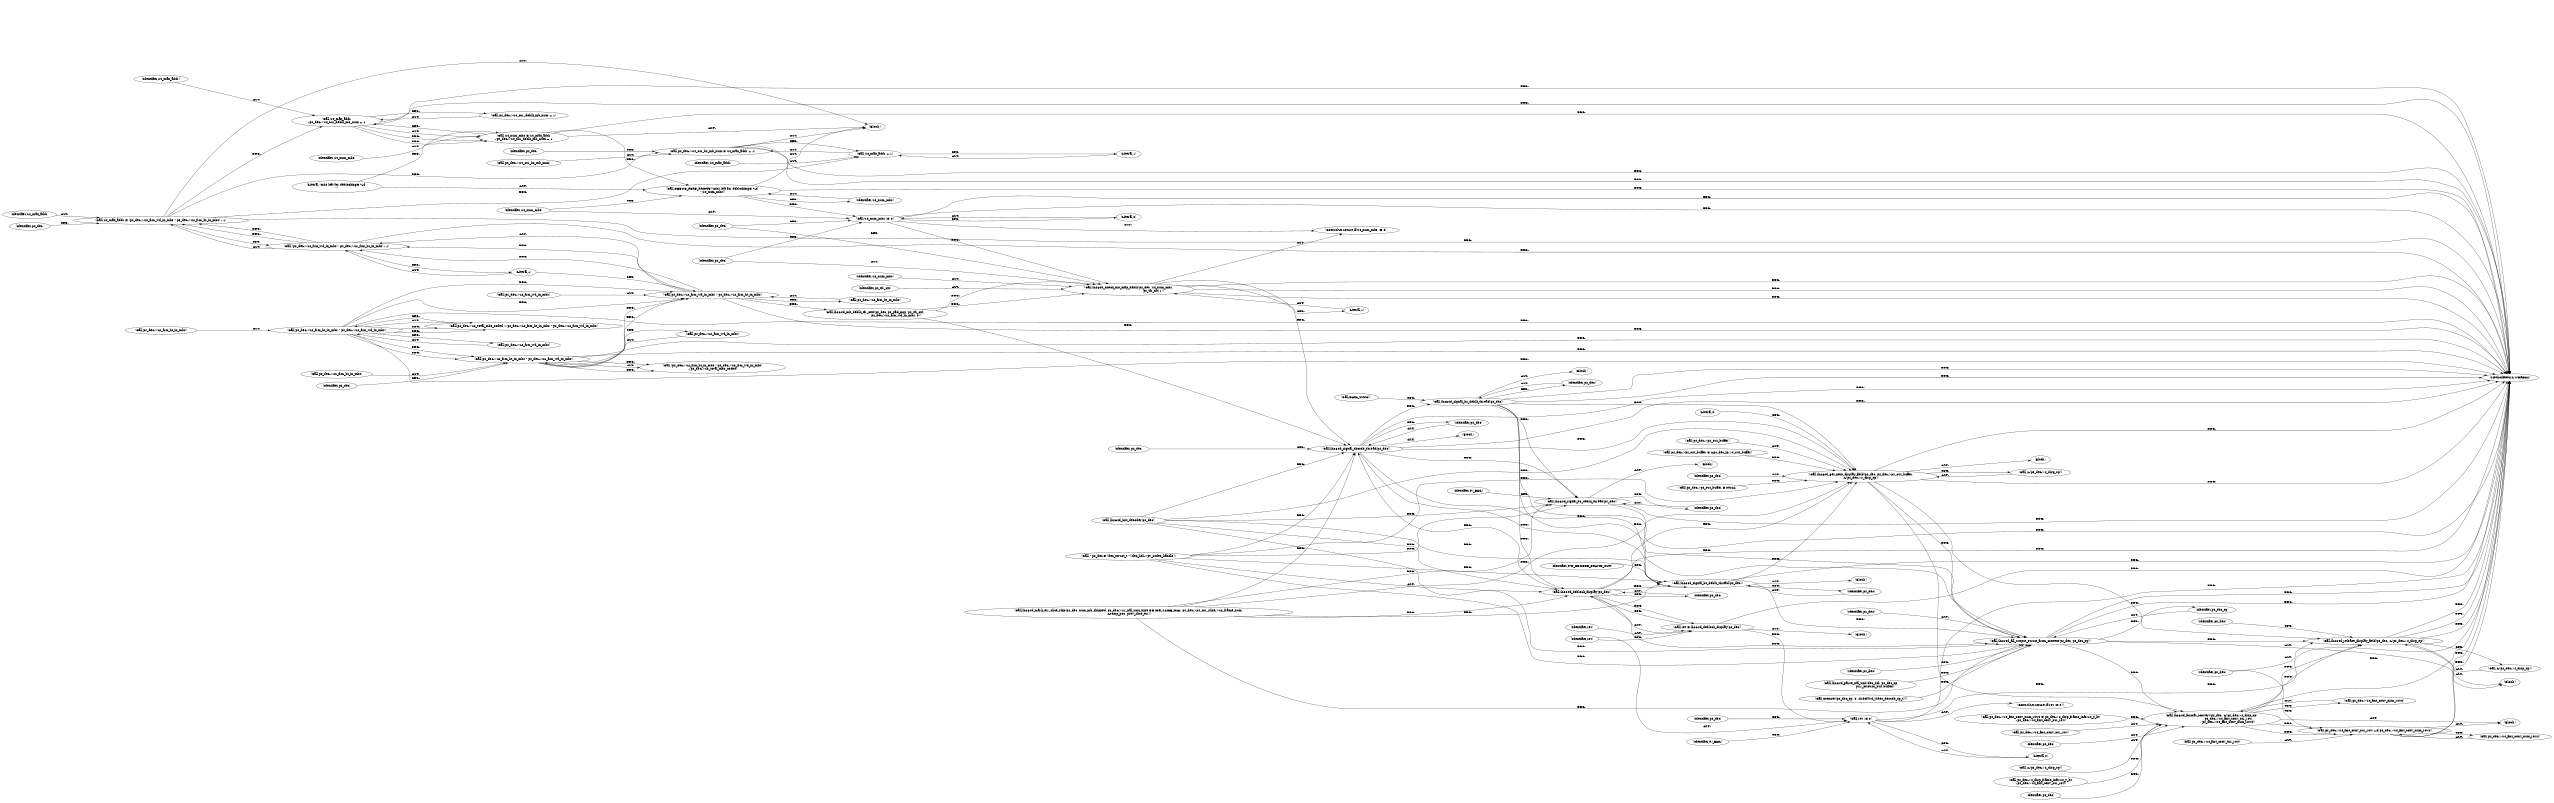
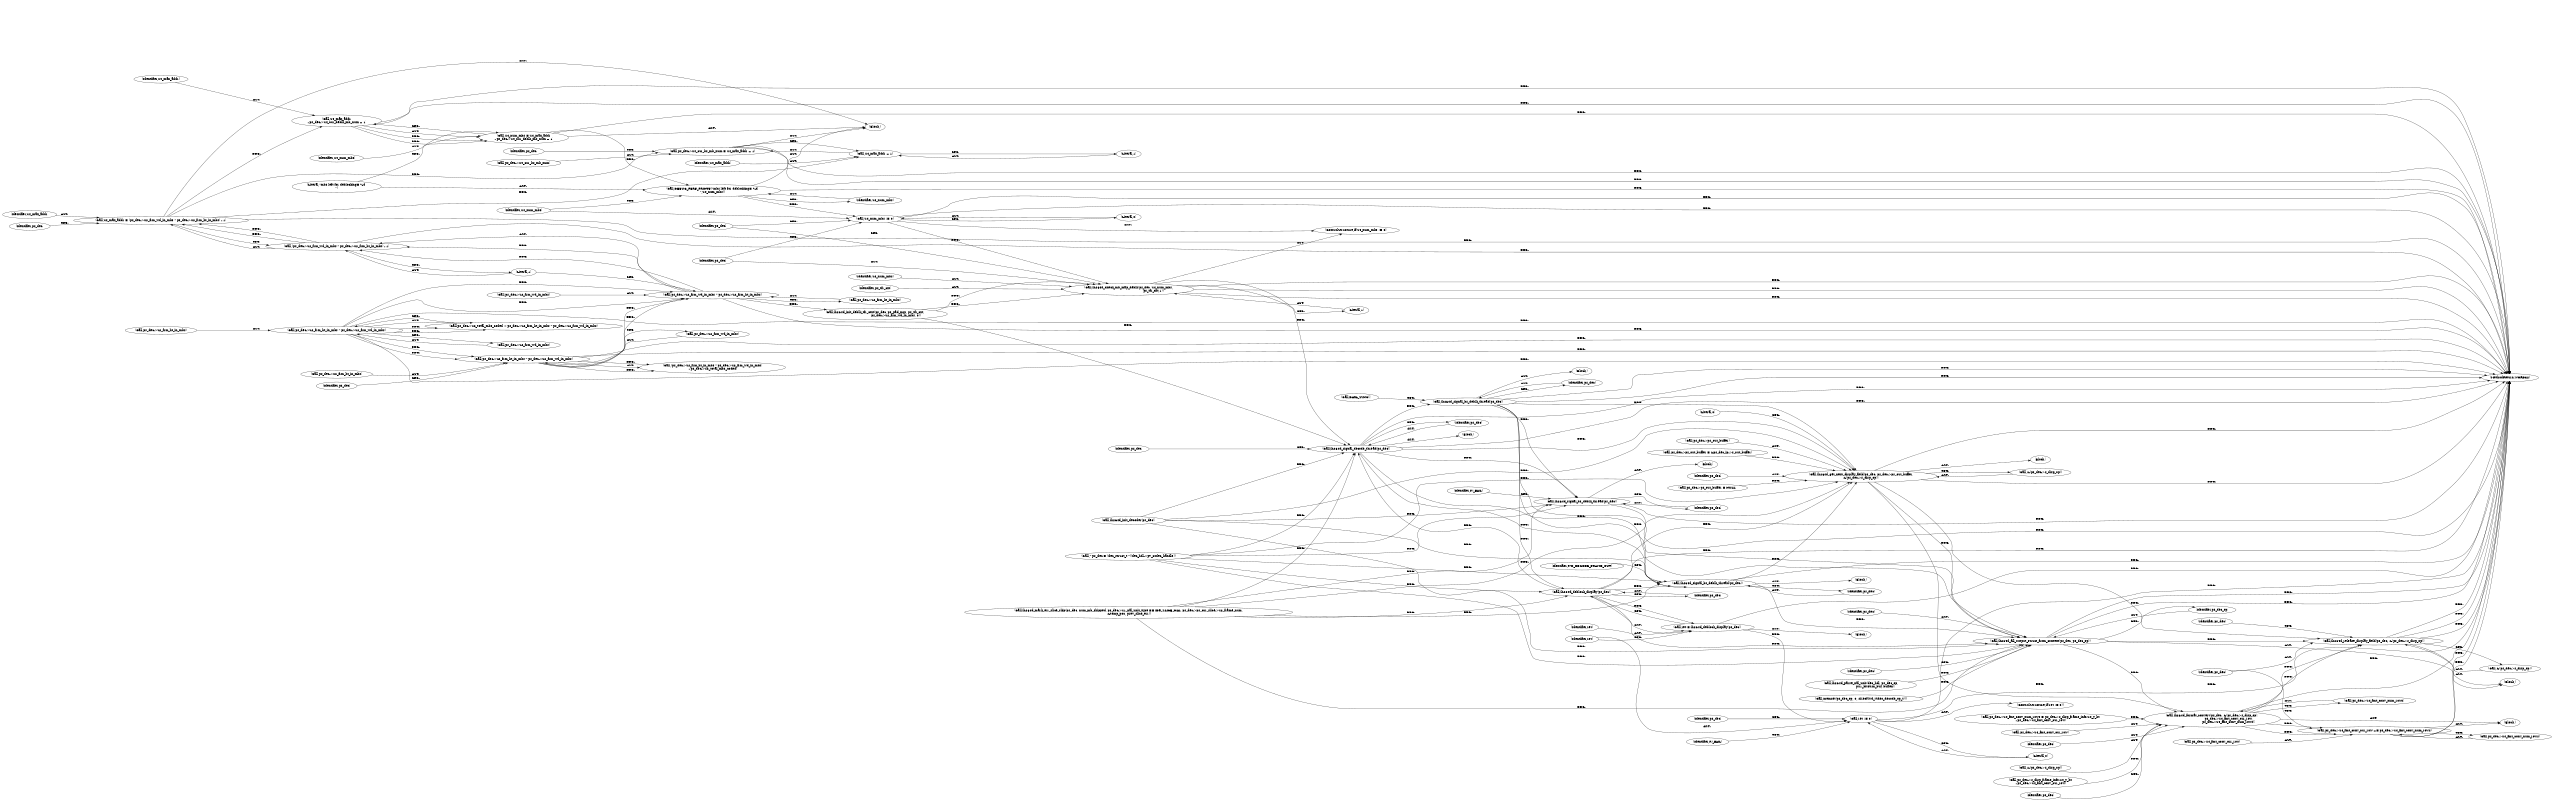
(524, 116) -> none
(1353, 541) -> none
(1412, 585) -> (1412, 585)
